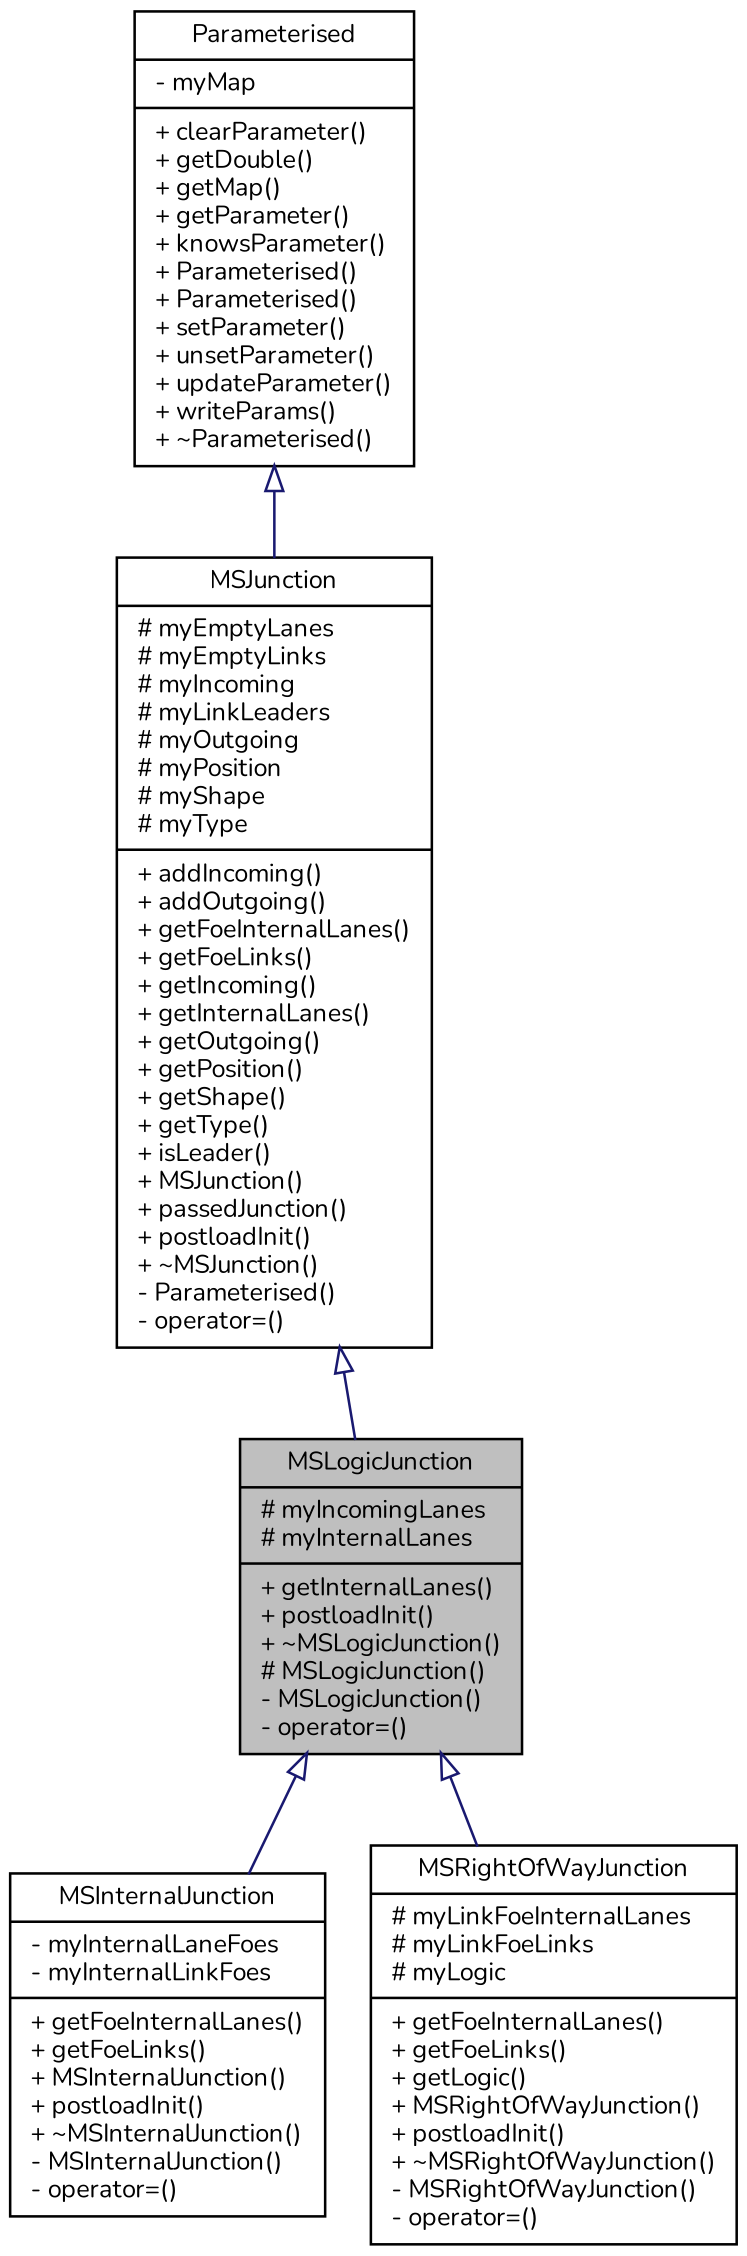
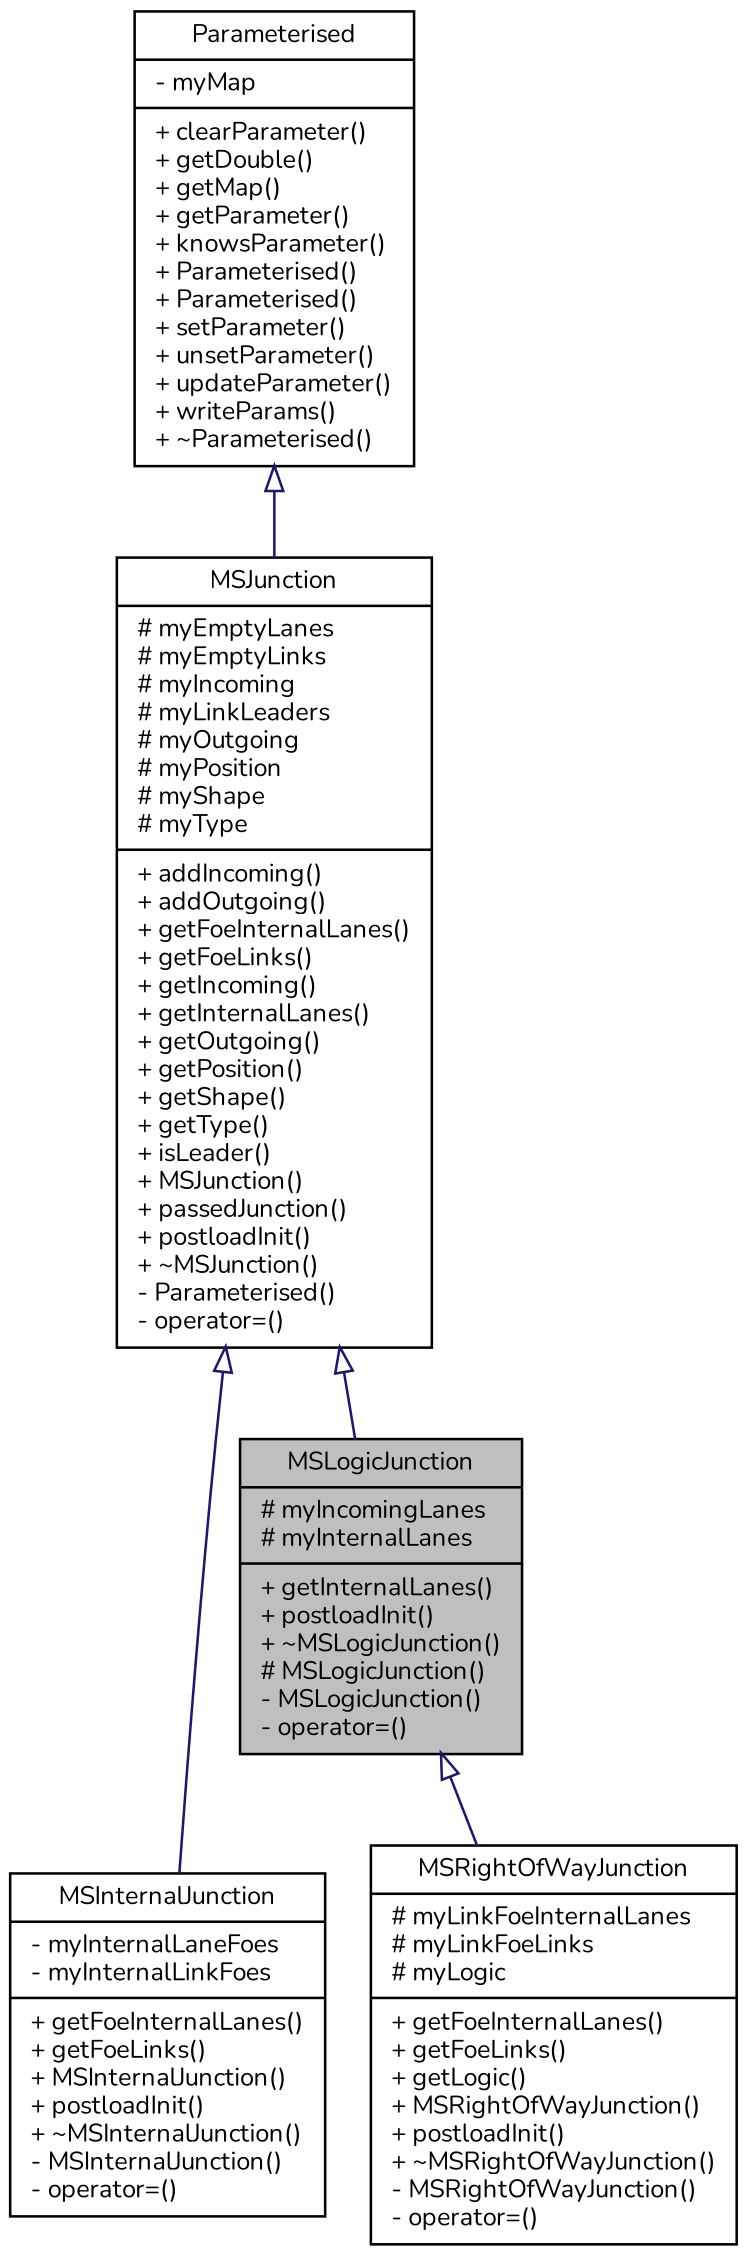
(272, 1825) -> (199, 1623)
